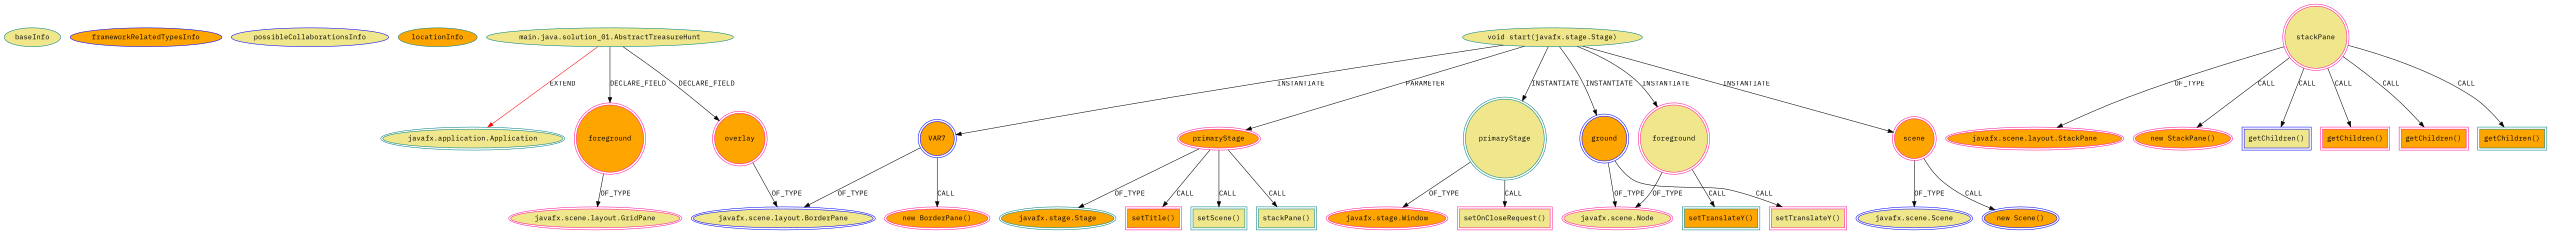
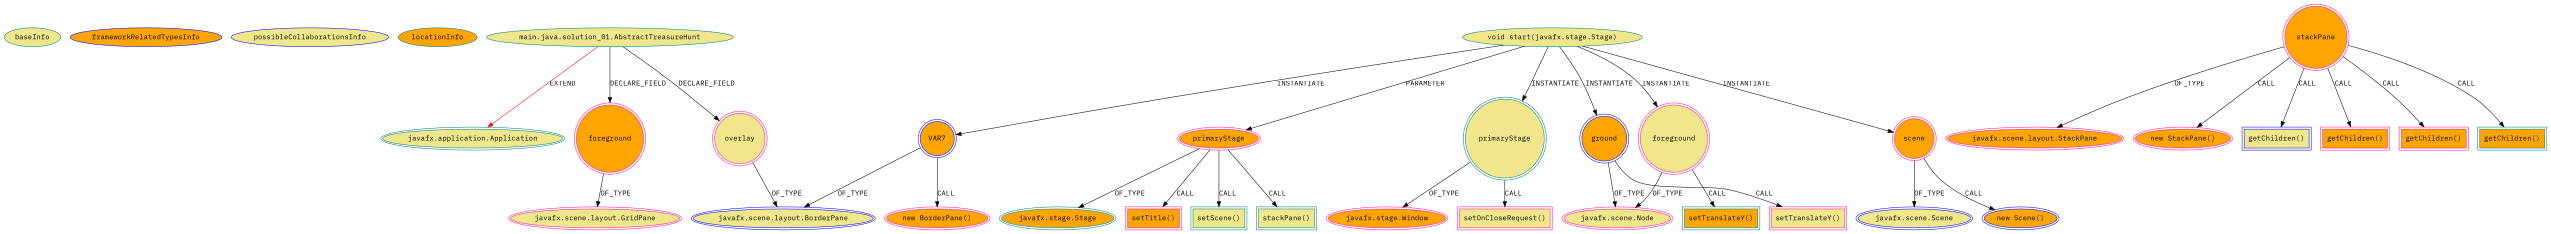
(2316, 37) -> (2316, 37)
(740, 139) -> (740, 139)
